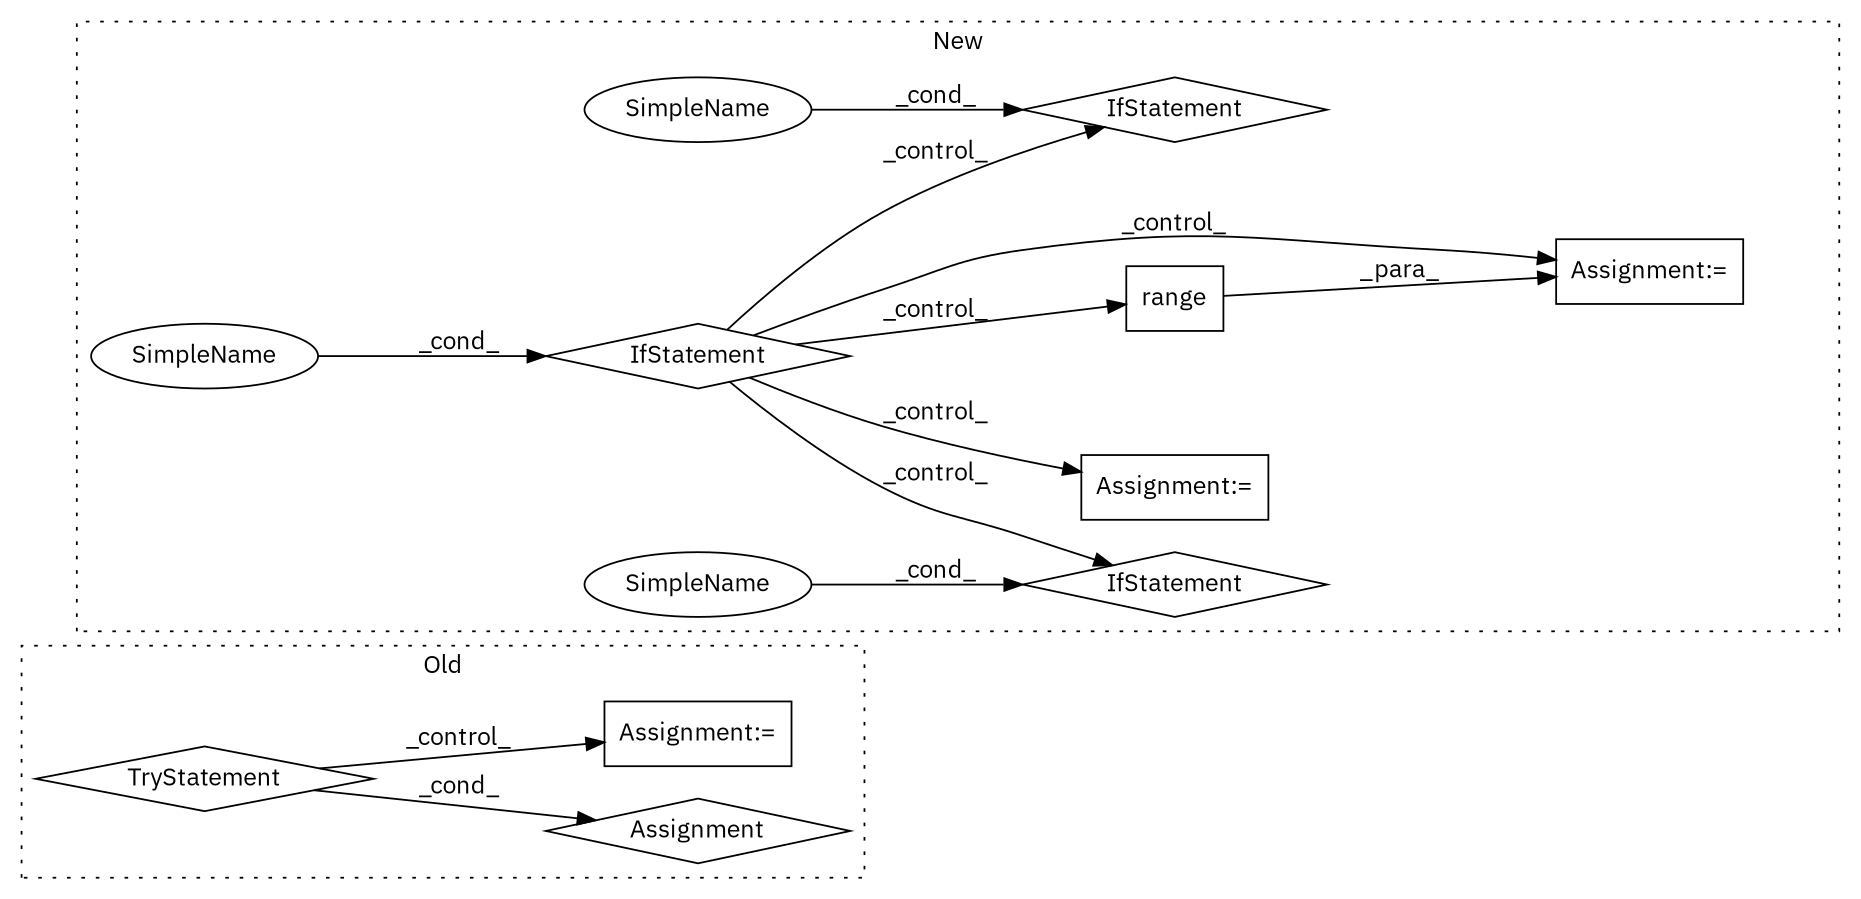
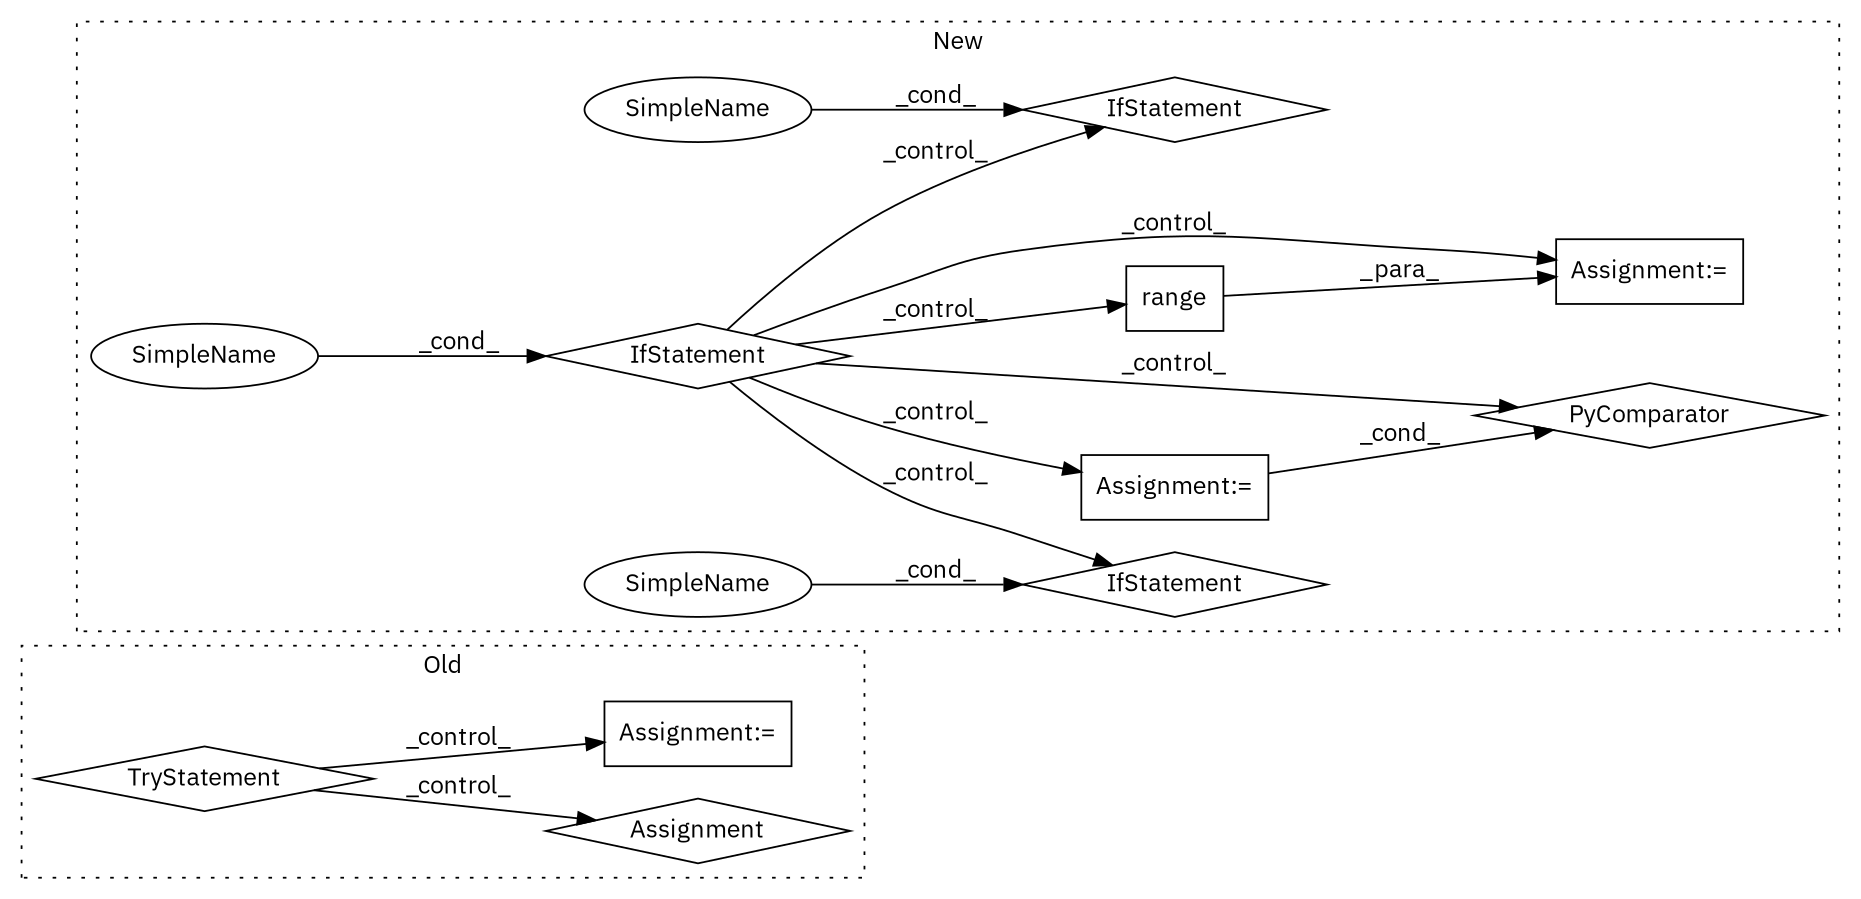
none -> (1650, 415)
(460, 787) -> (460, 787)
